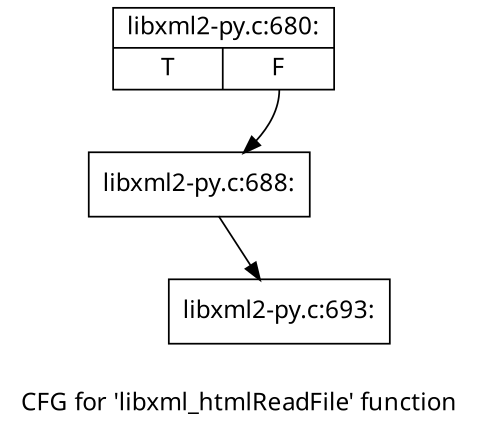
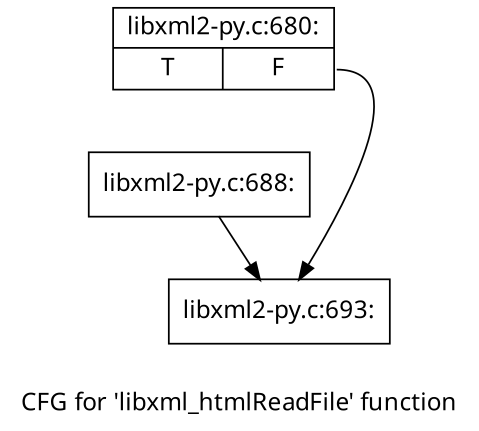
(273, 117) -> (361, 161)
